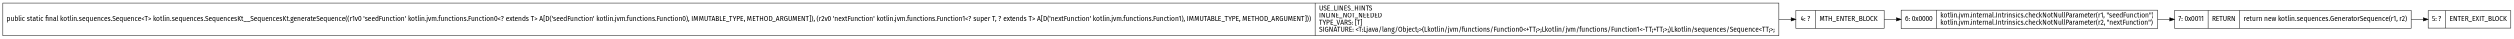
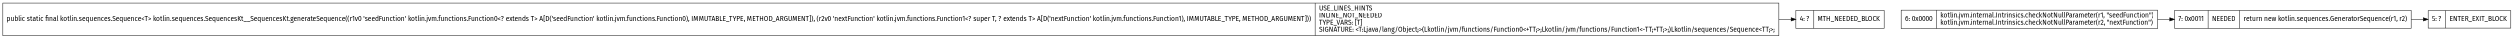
(1849, 19) -> (1849, 19)
(1890, 19) -> none
(2224, 19) -> (2224, 19)
